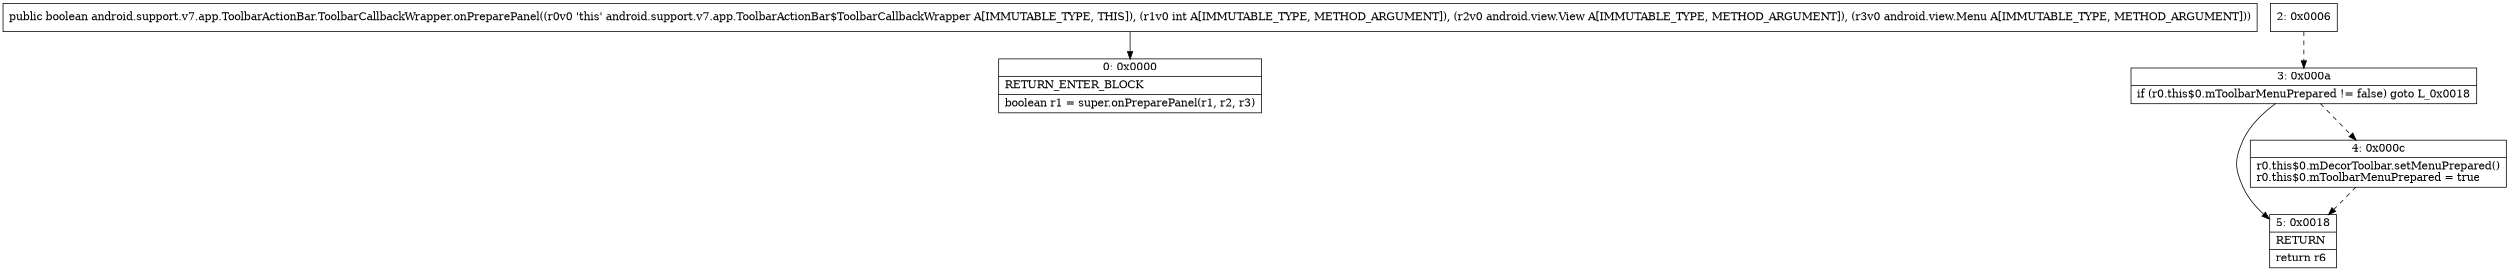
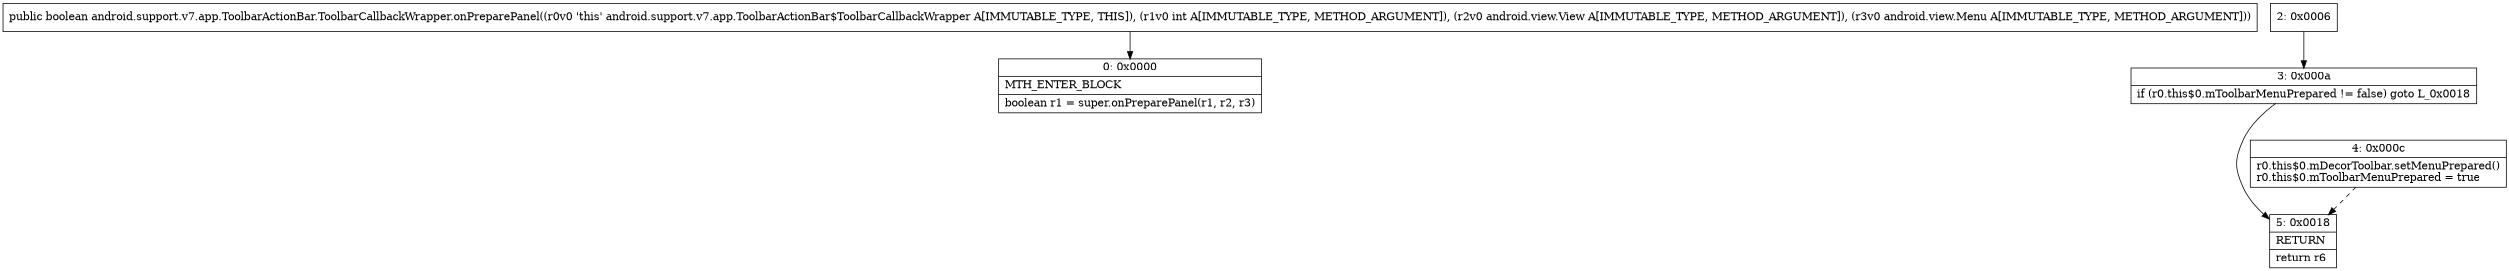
(2304, 46) -> (2304, 46)
(1074, 85) -> (1063, 85)
(2336, 119) -> none
